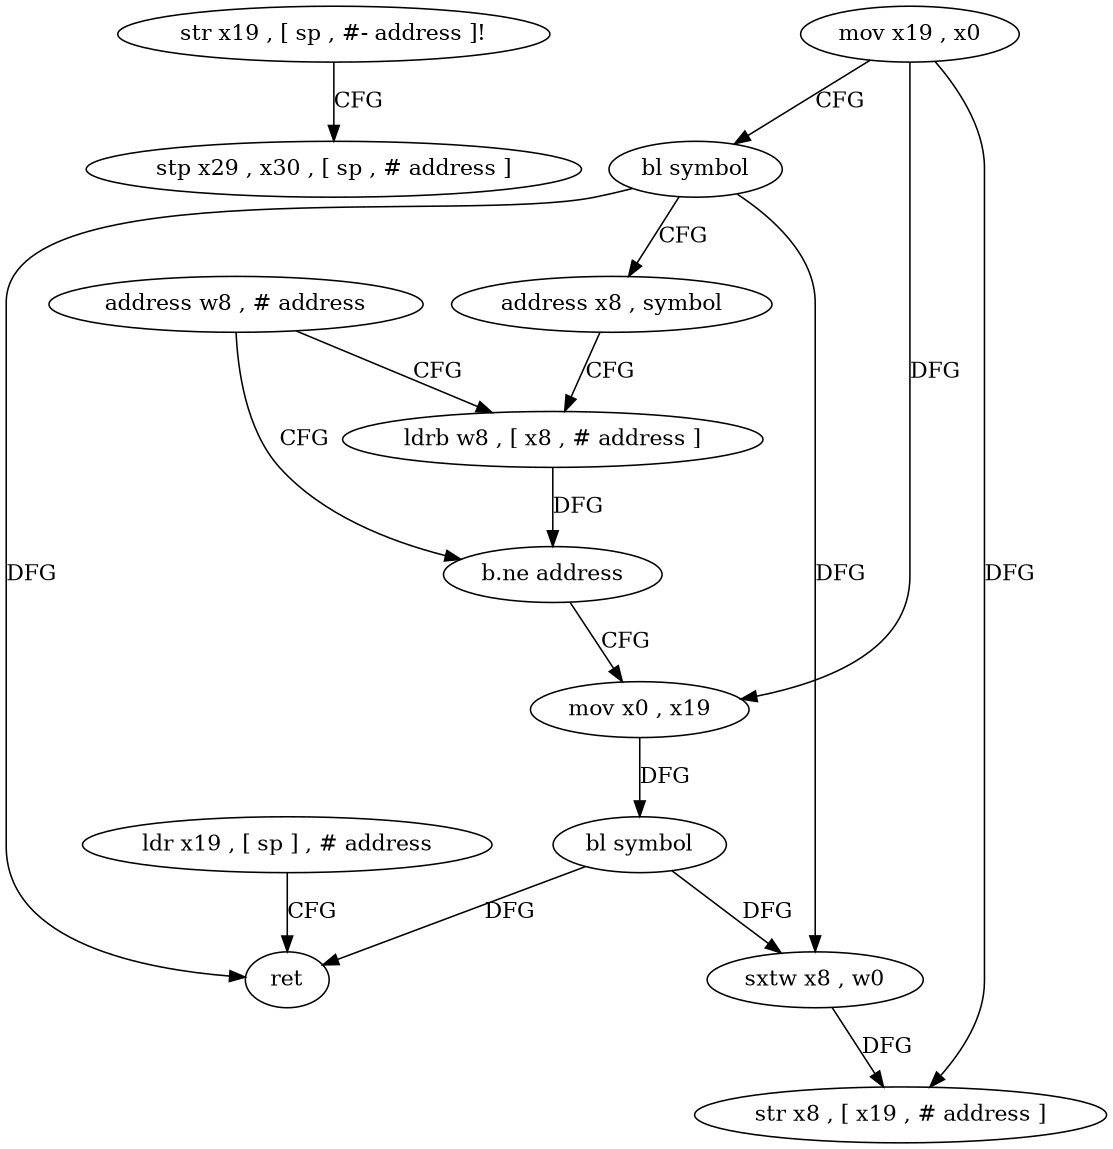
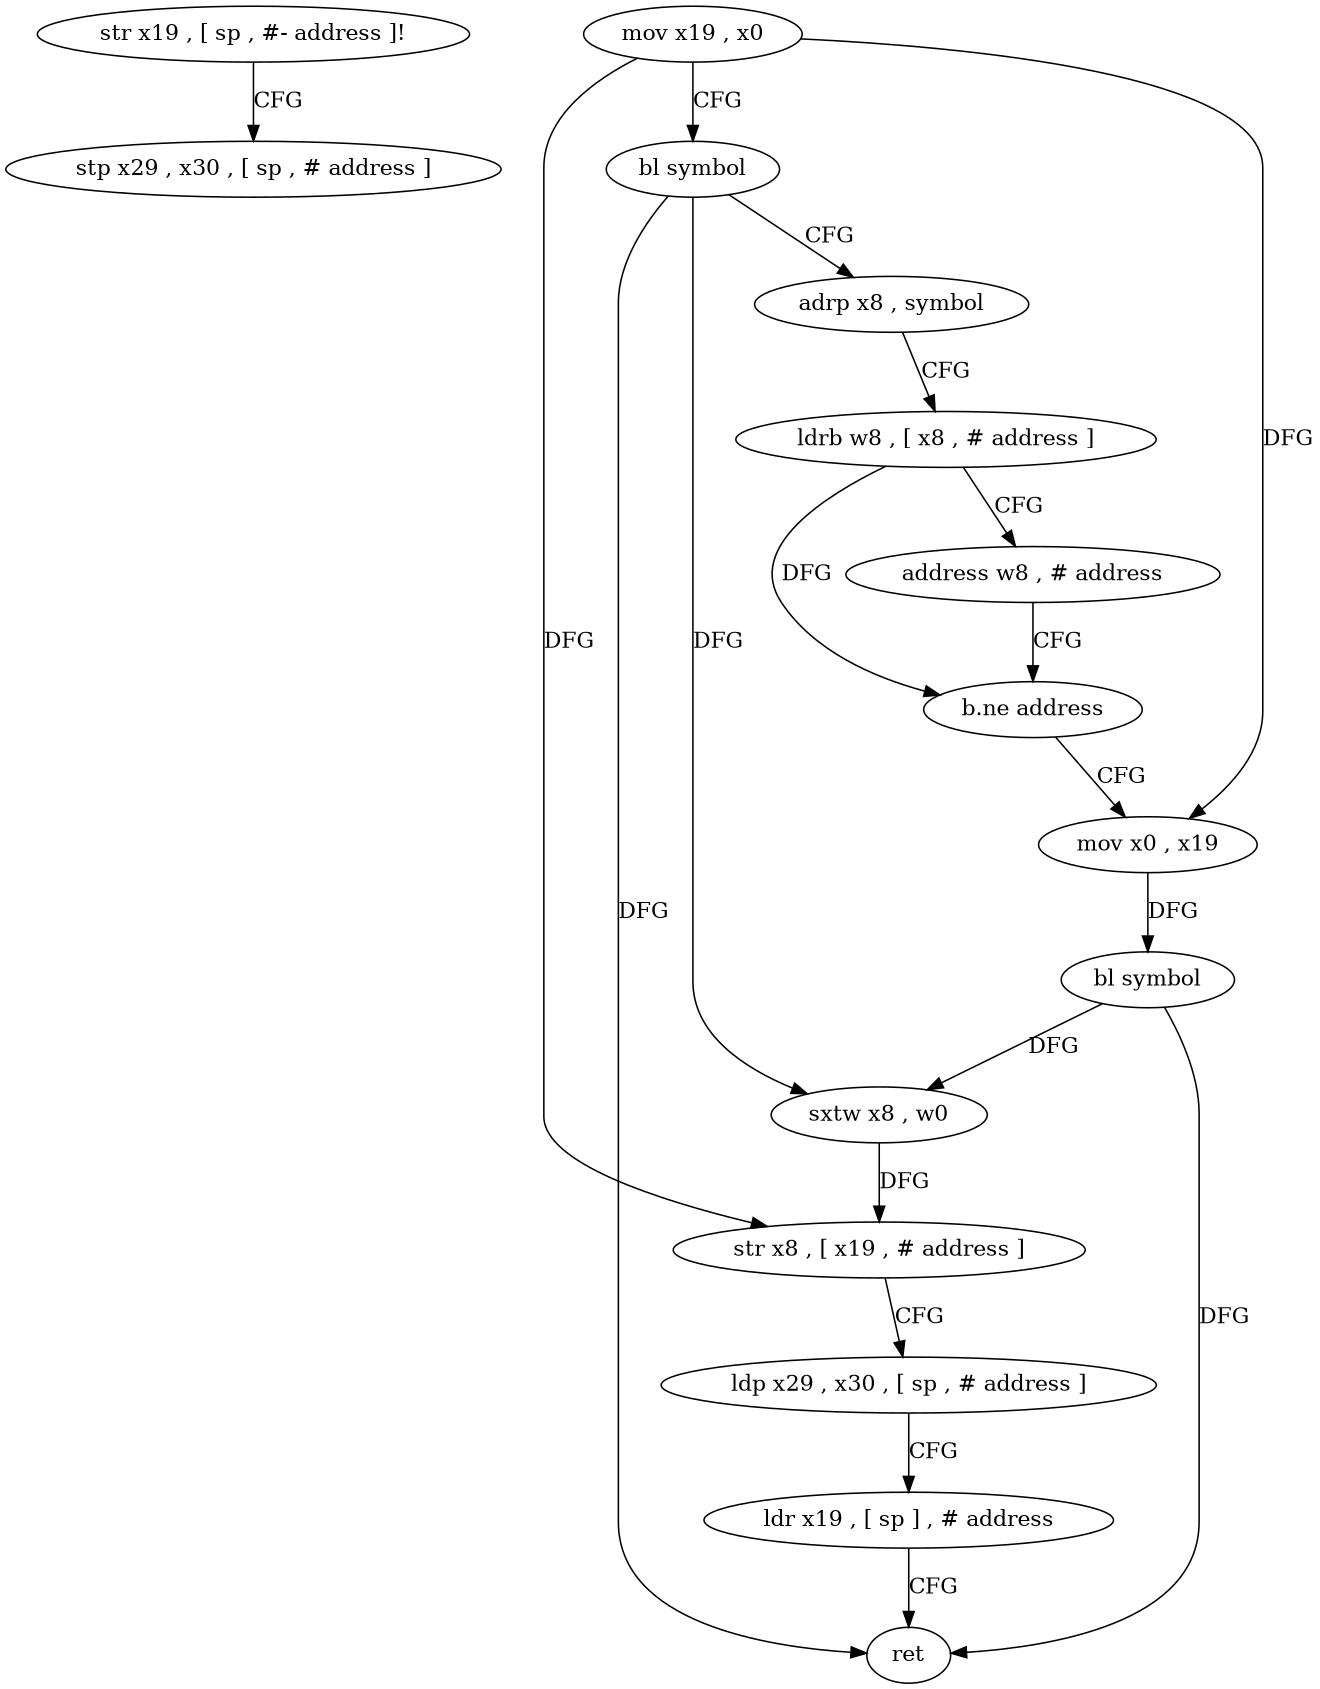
(612, 304) -> (892, 304)
(387, 369) -> (985, 500)
none -> (909, 1385)
